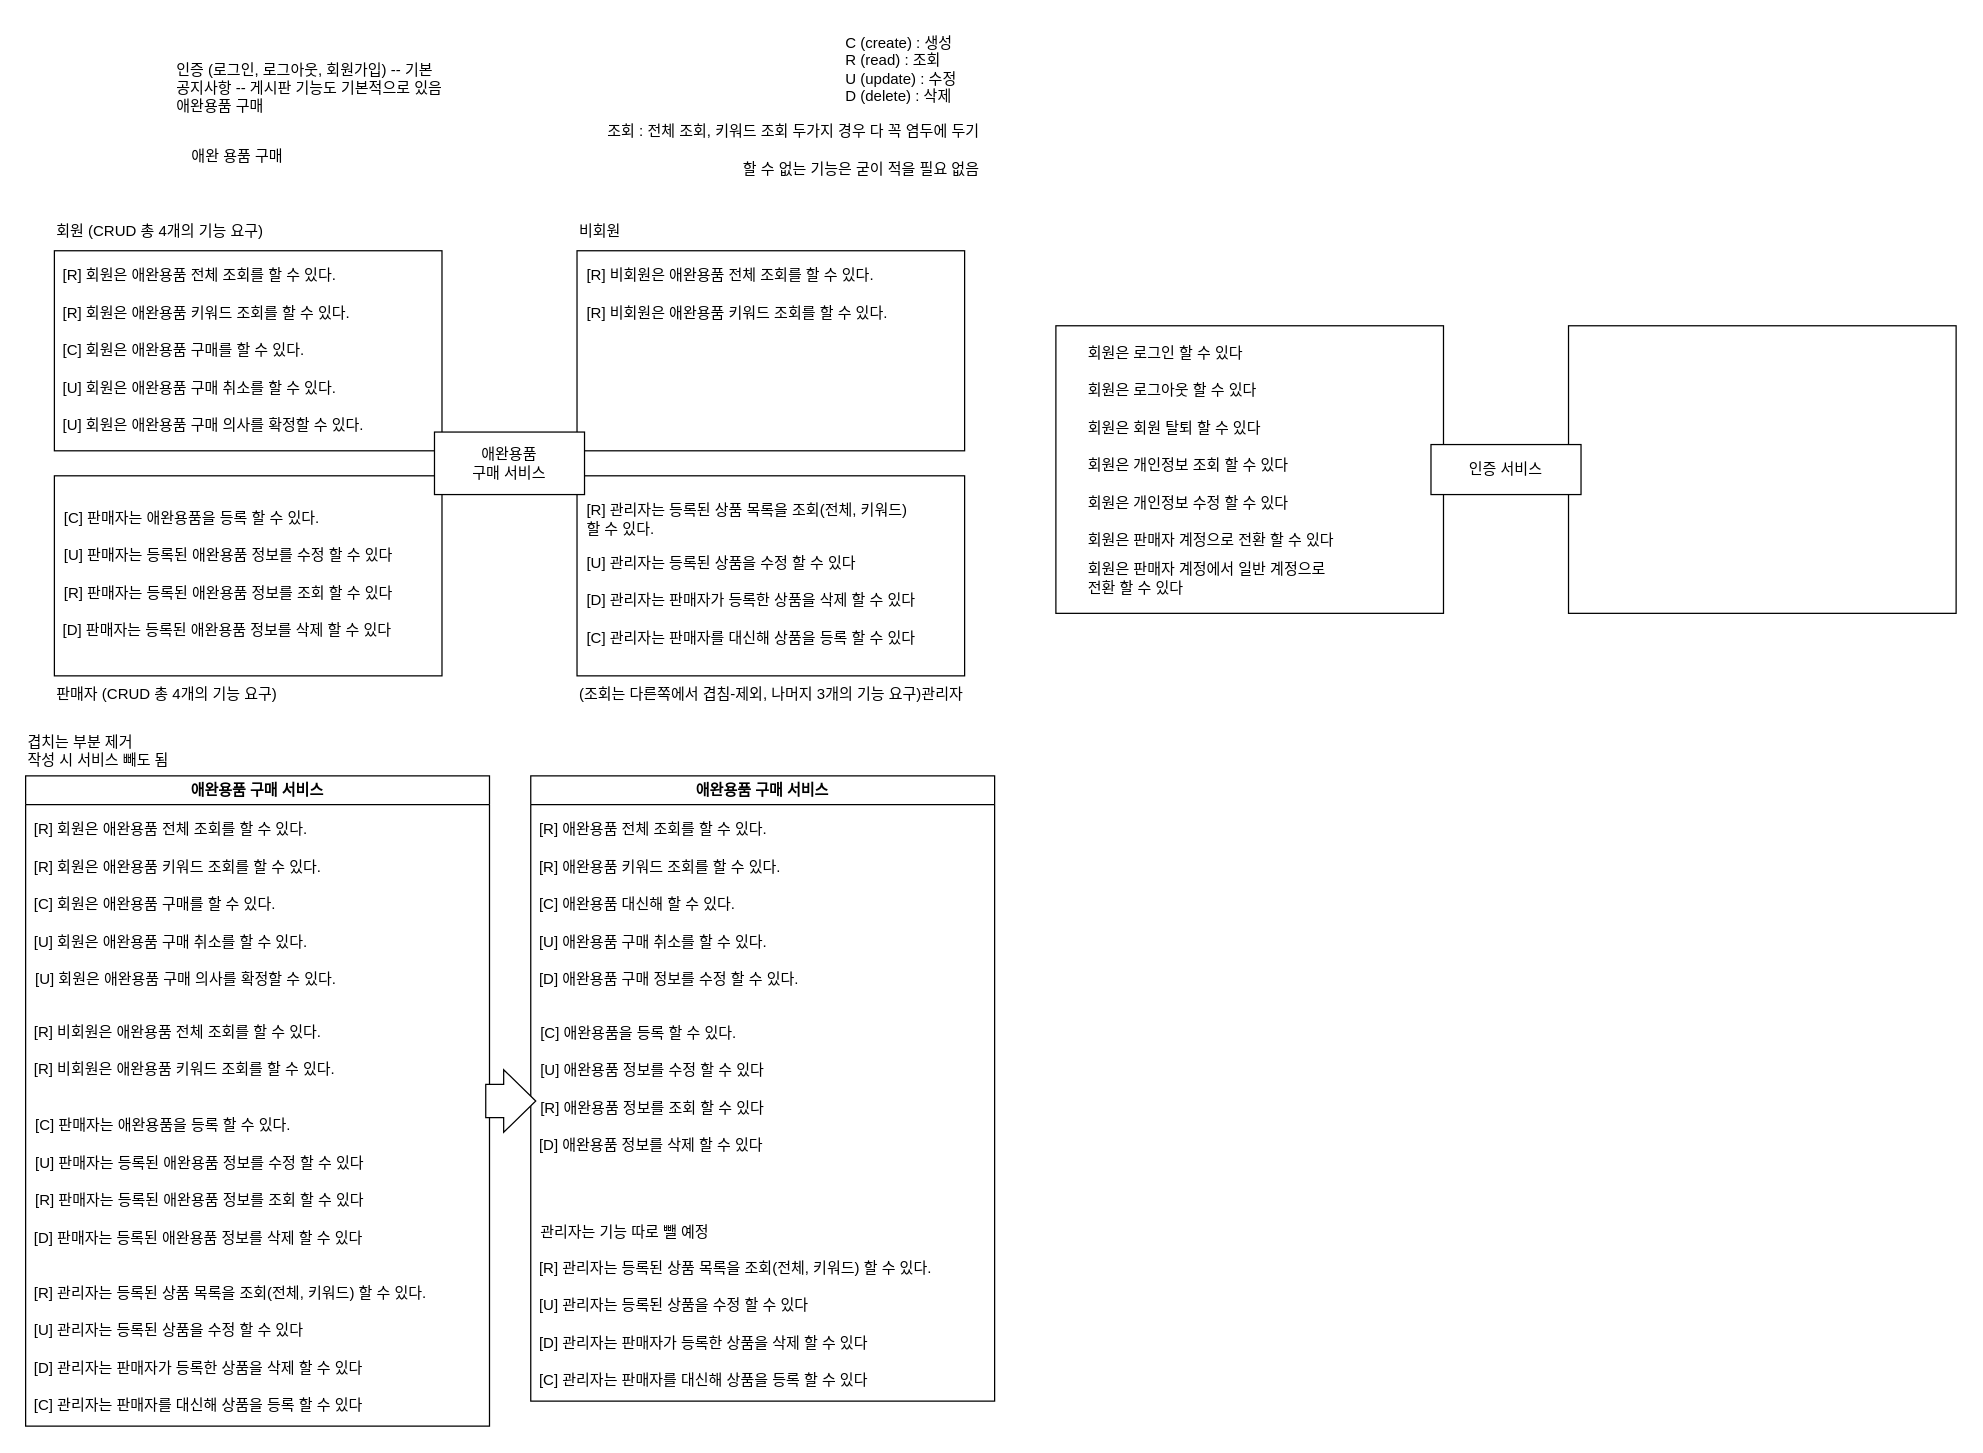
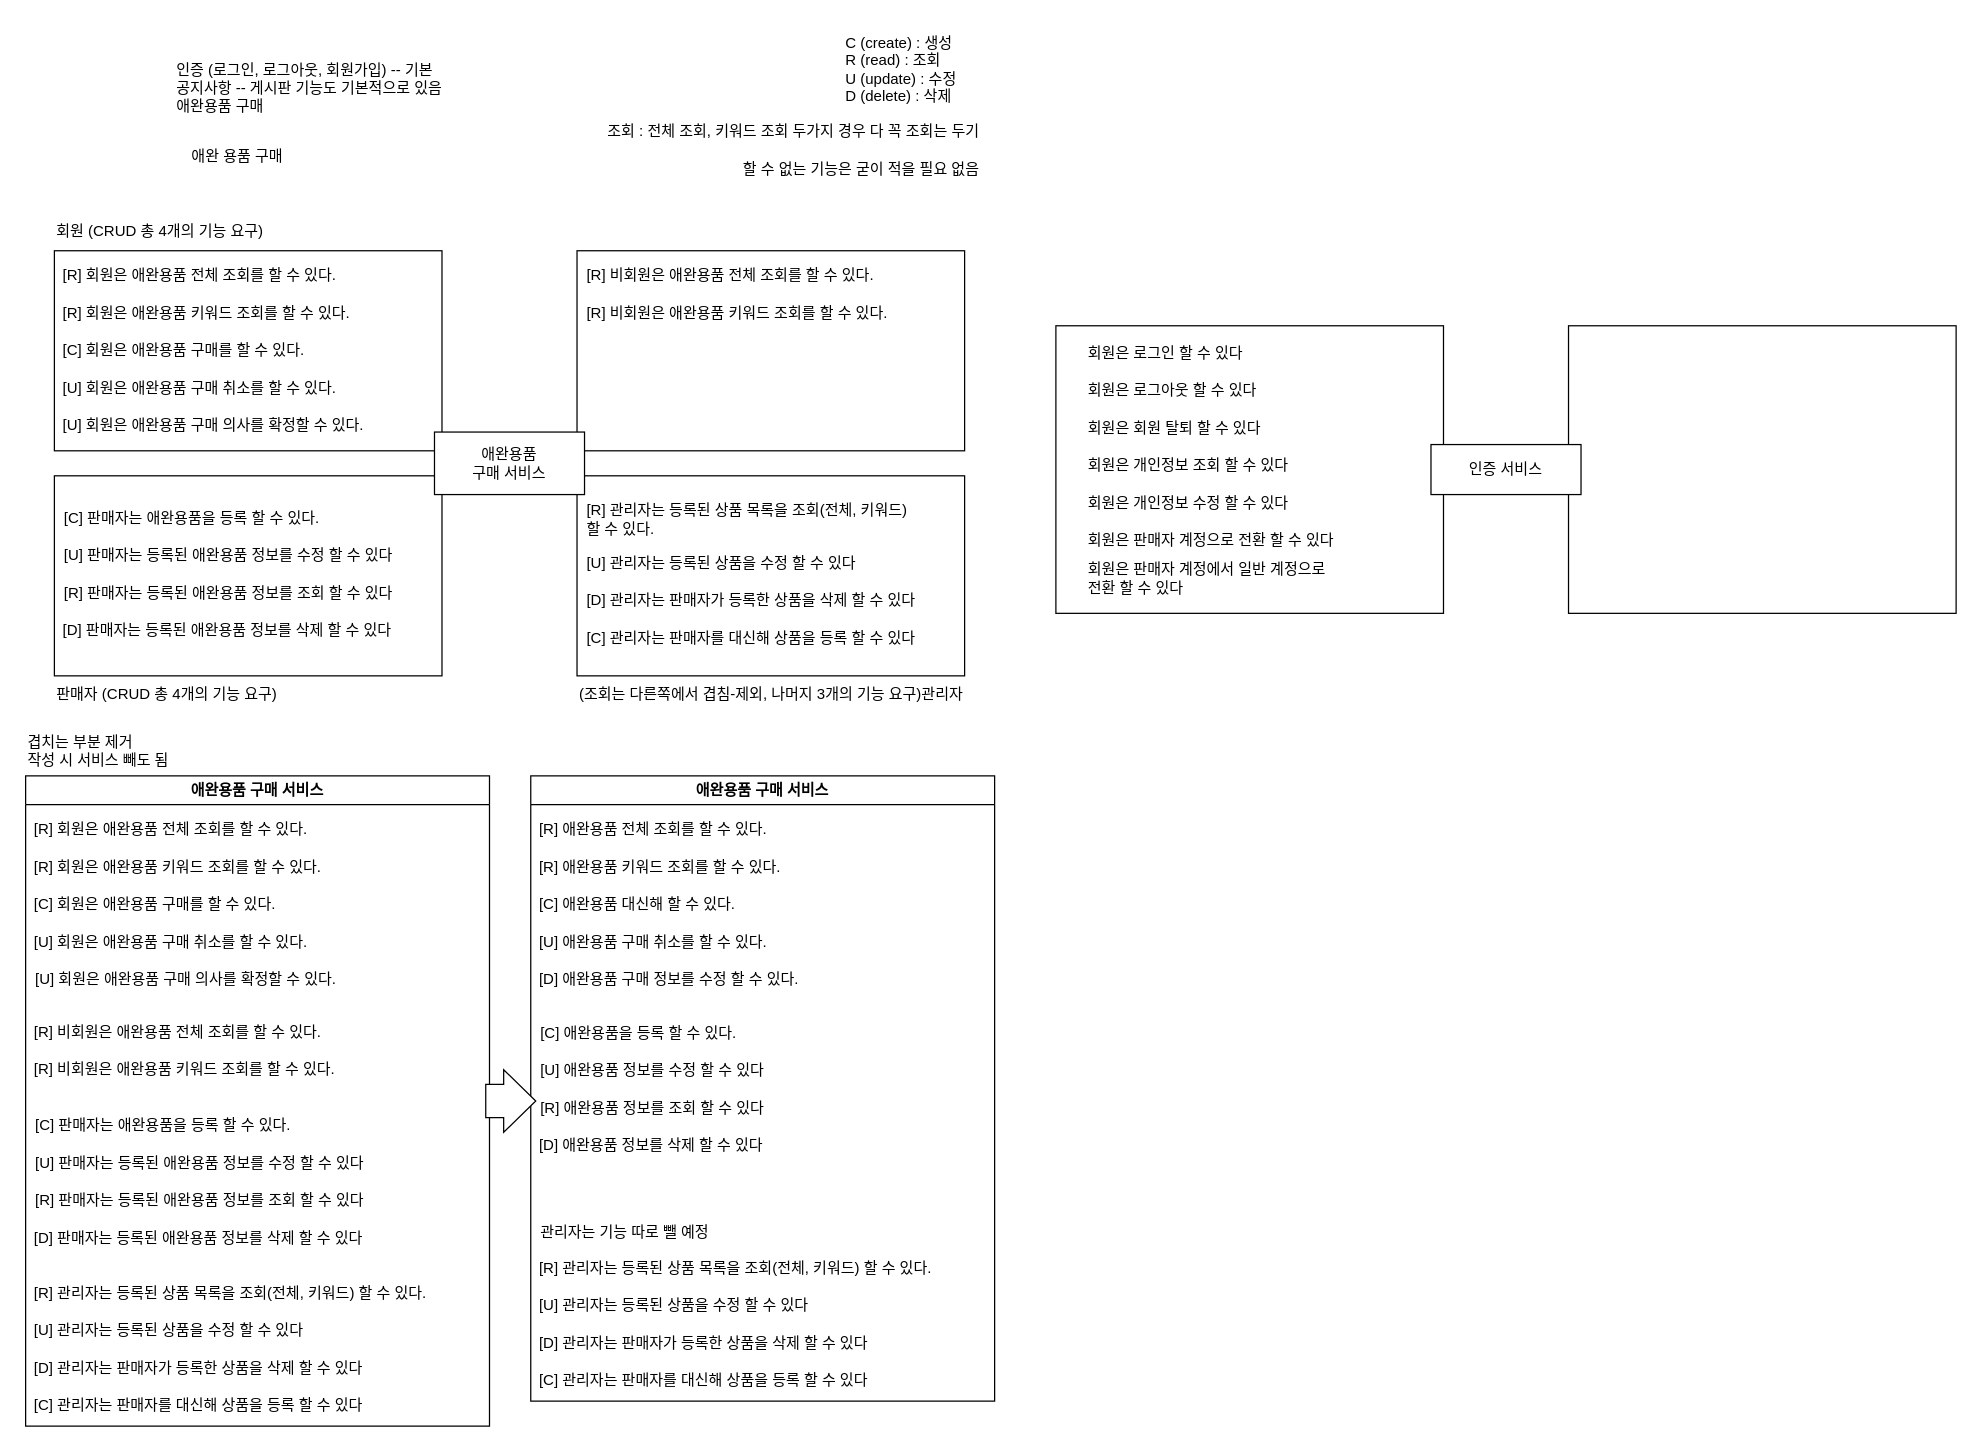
(776, 132) -> (776, 132)
(614, 232) -> none
